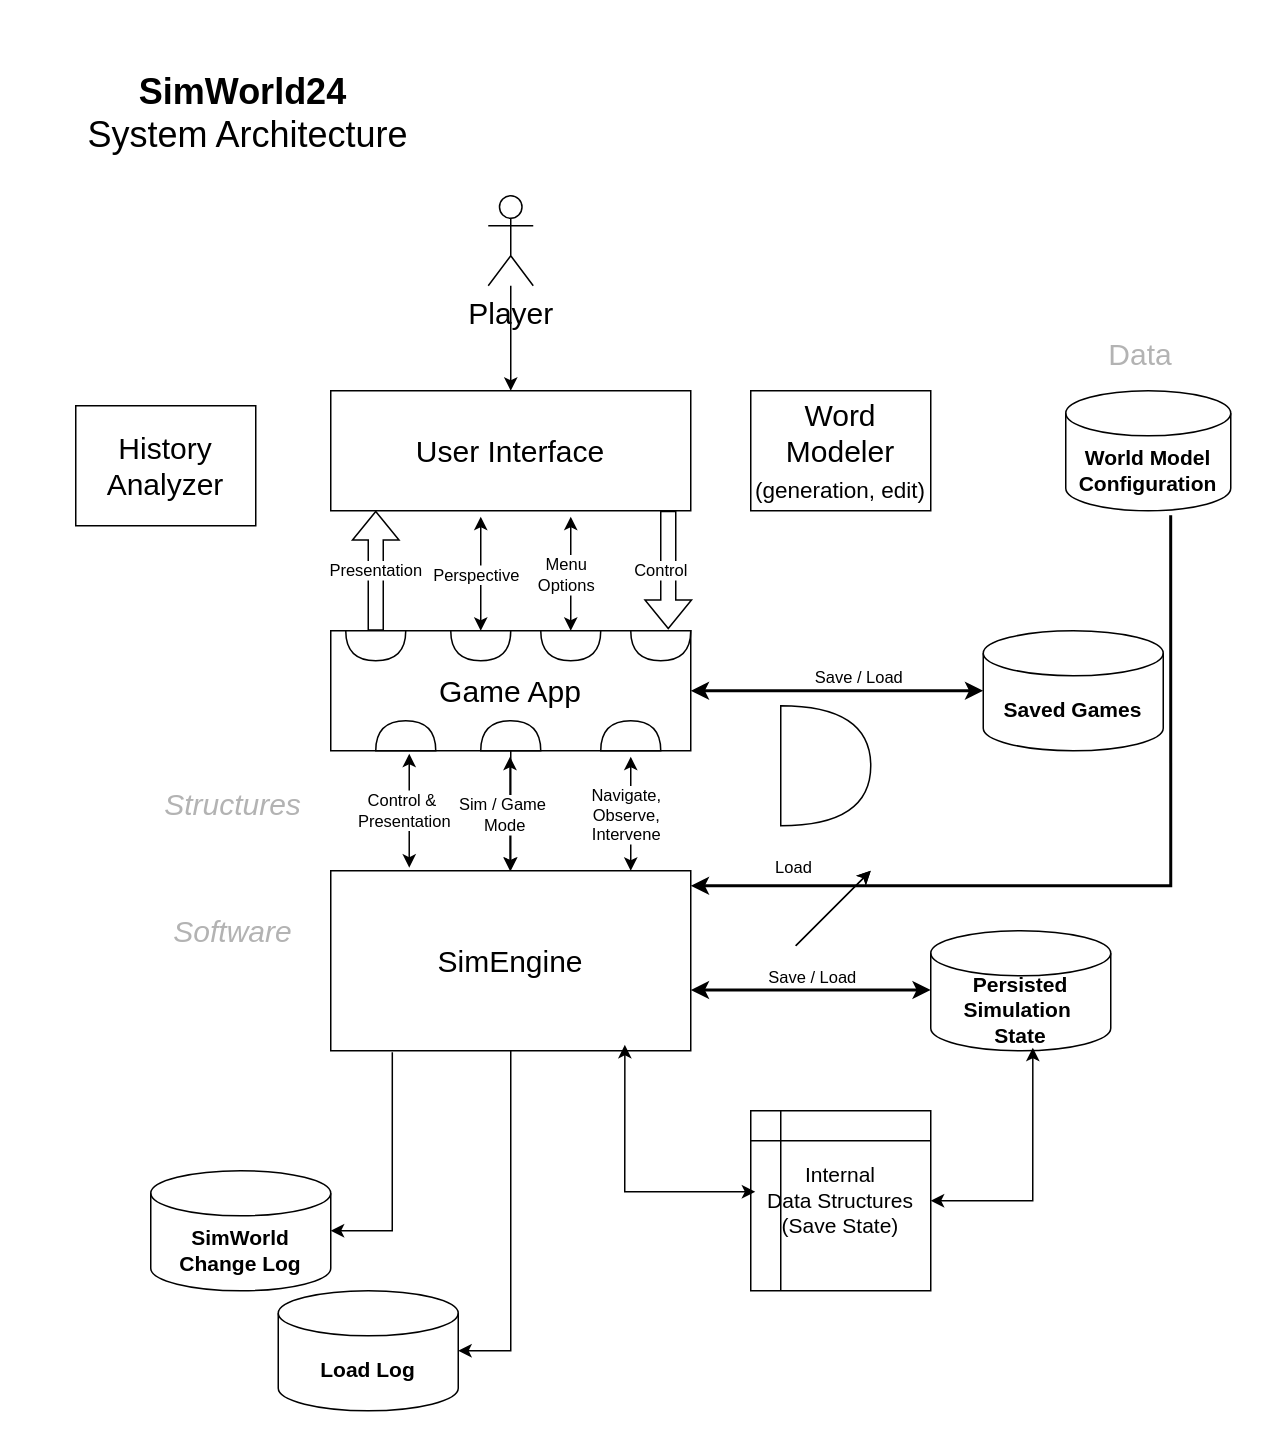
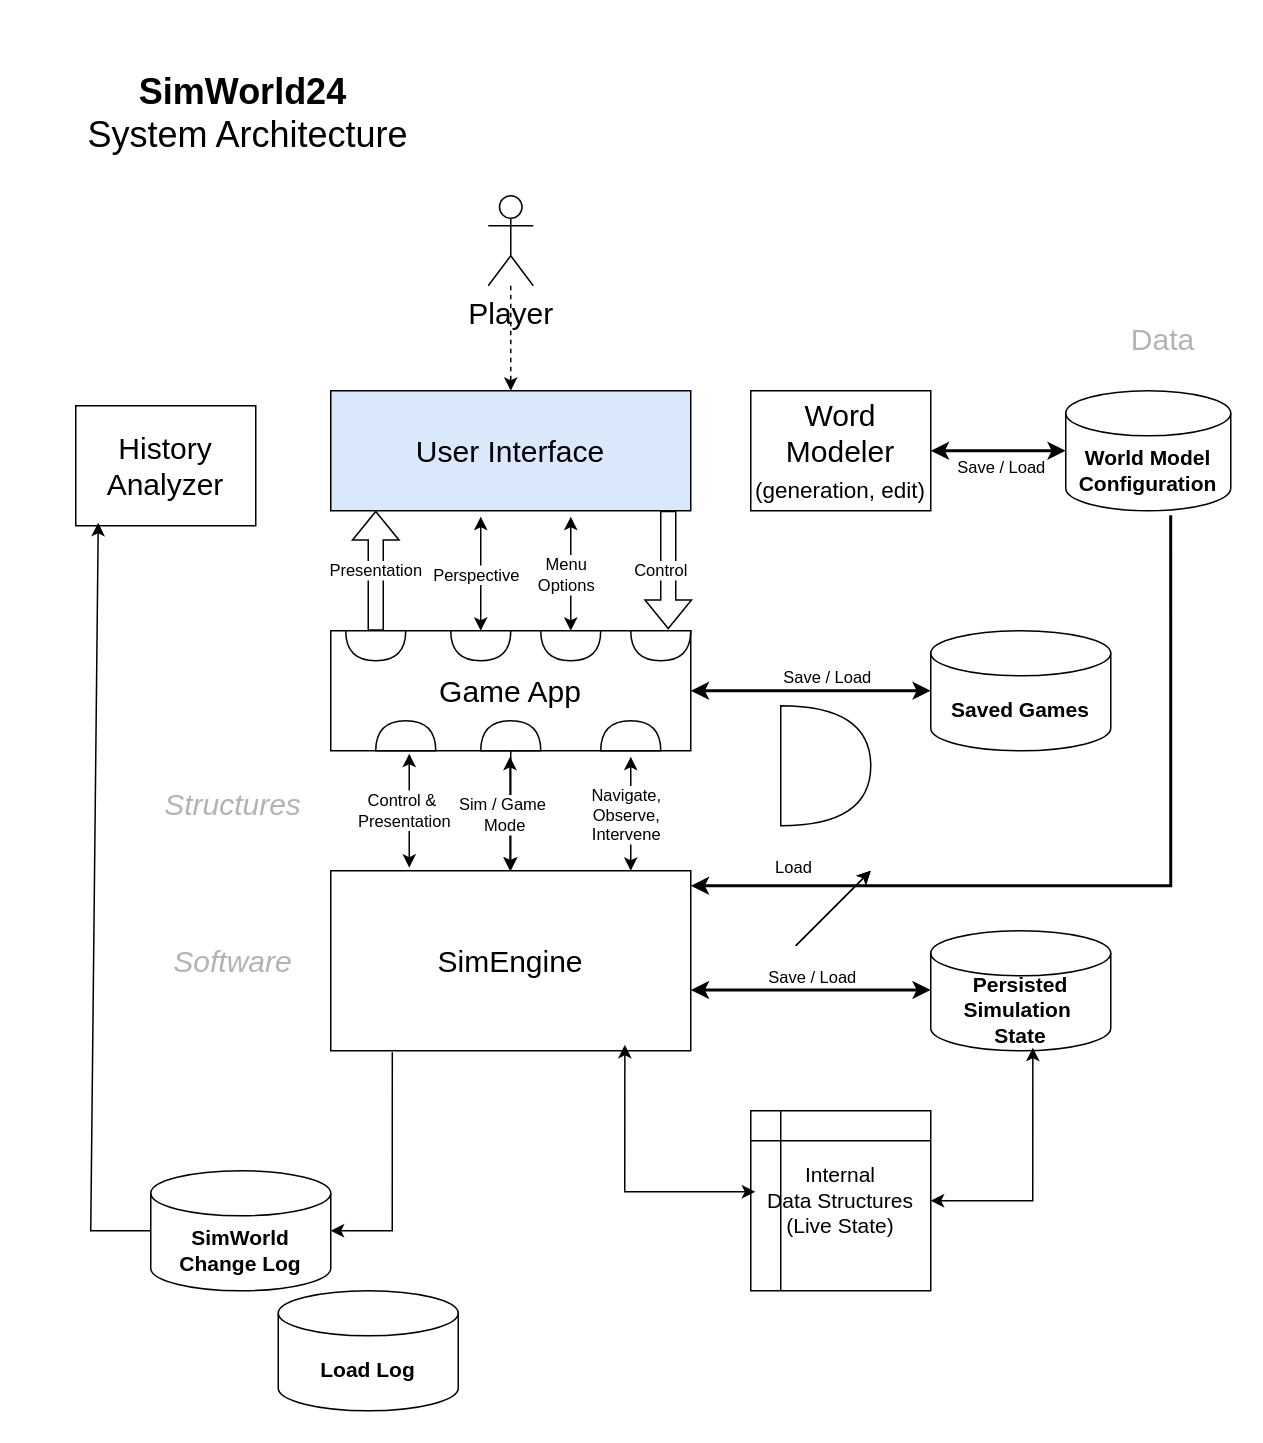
(511, 332) -> (511, 332)
(1141, 353) -> (1163, 338)
(511, 451) -> (511, 451)
none -> (998, 451)
(1073, 691) -> (1021, 691)
none -> (94, 912)
(233, 931) -> (233, 961)
(841, 1201) -> (841, 1201)
(511, 1222) -> none
